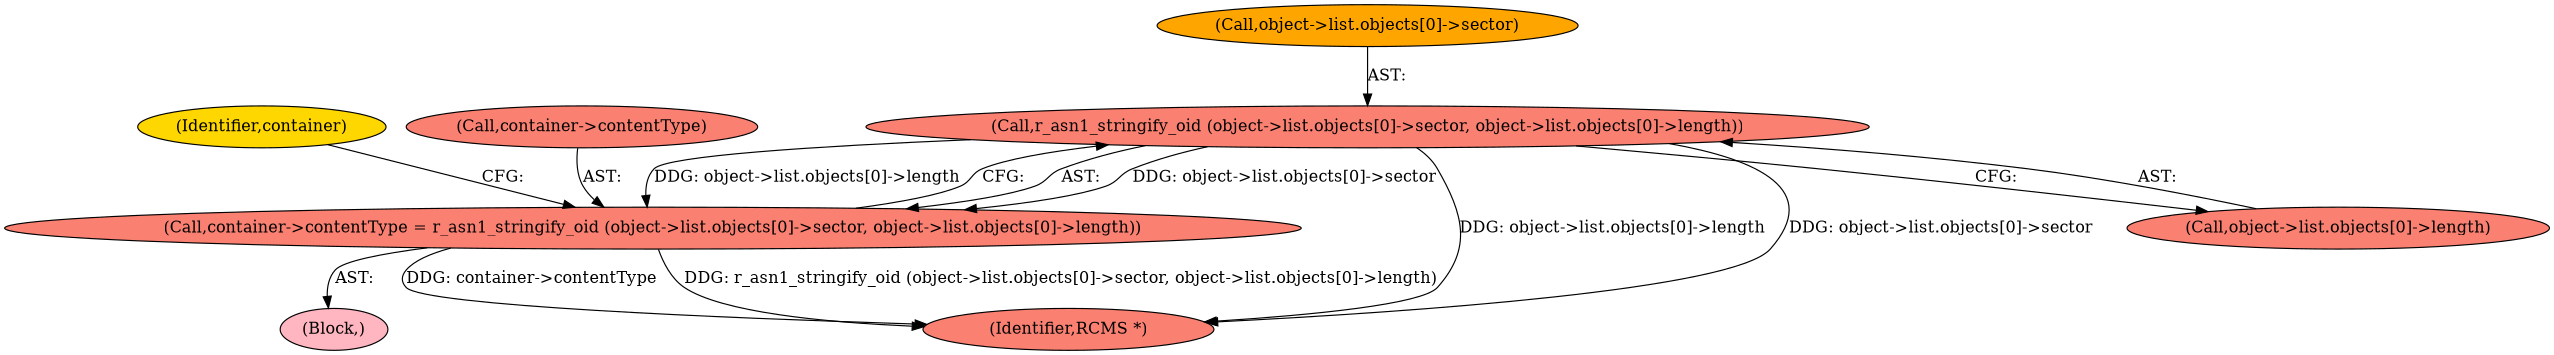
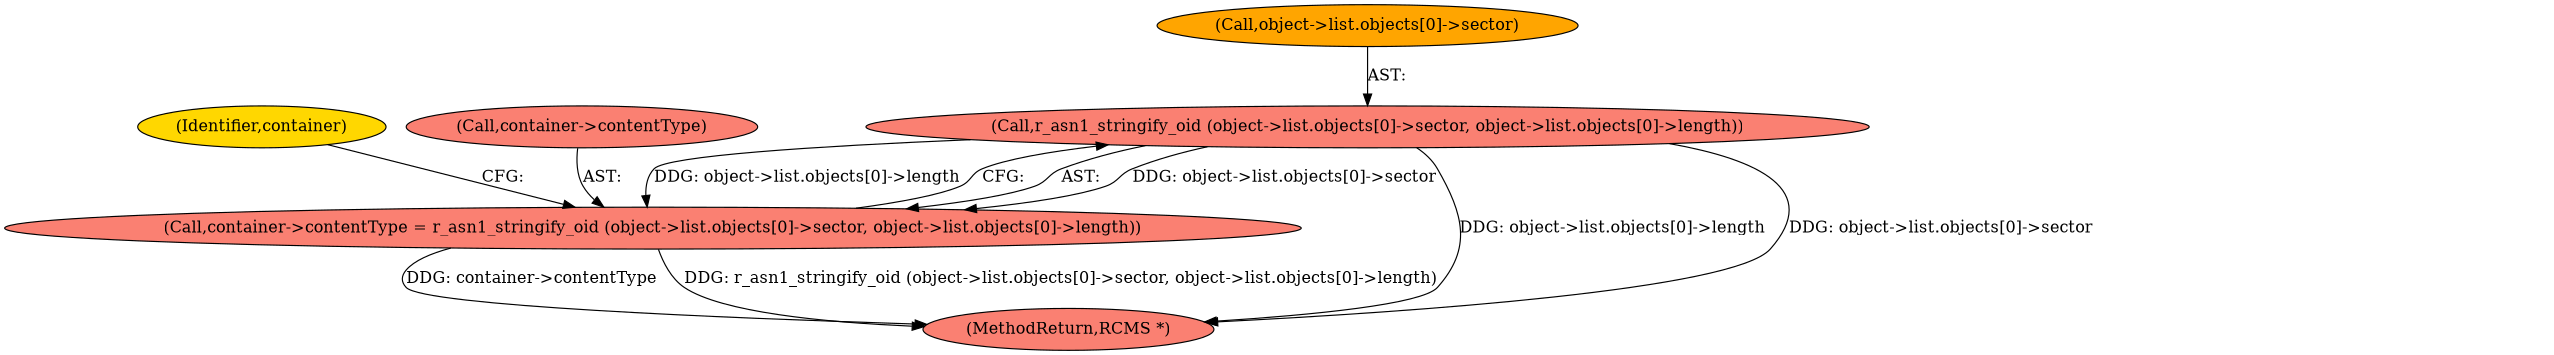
(2338, 228) -> none
(334, 329) -> none
(1068, 329) -> (1068, 329)
